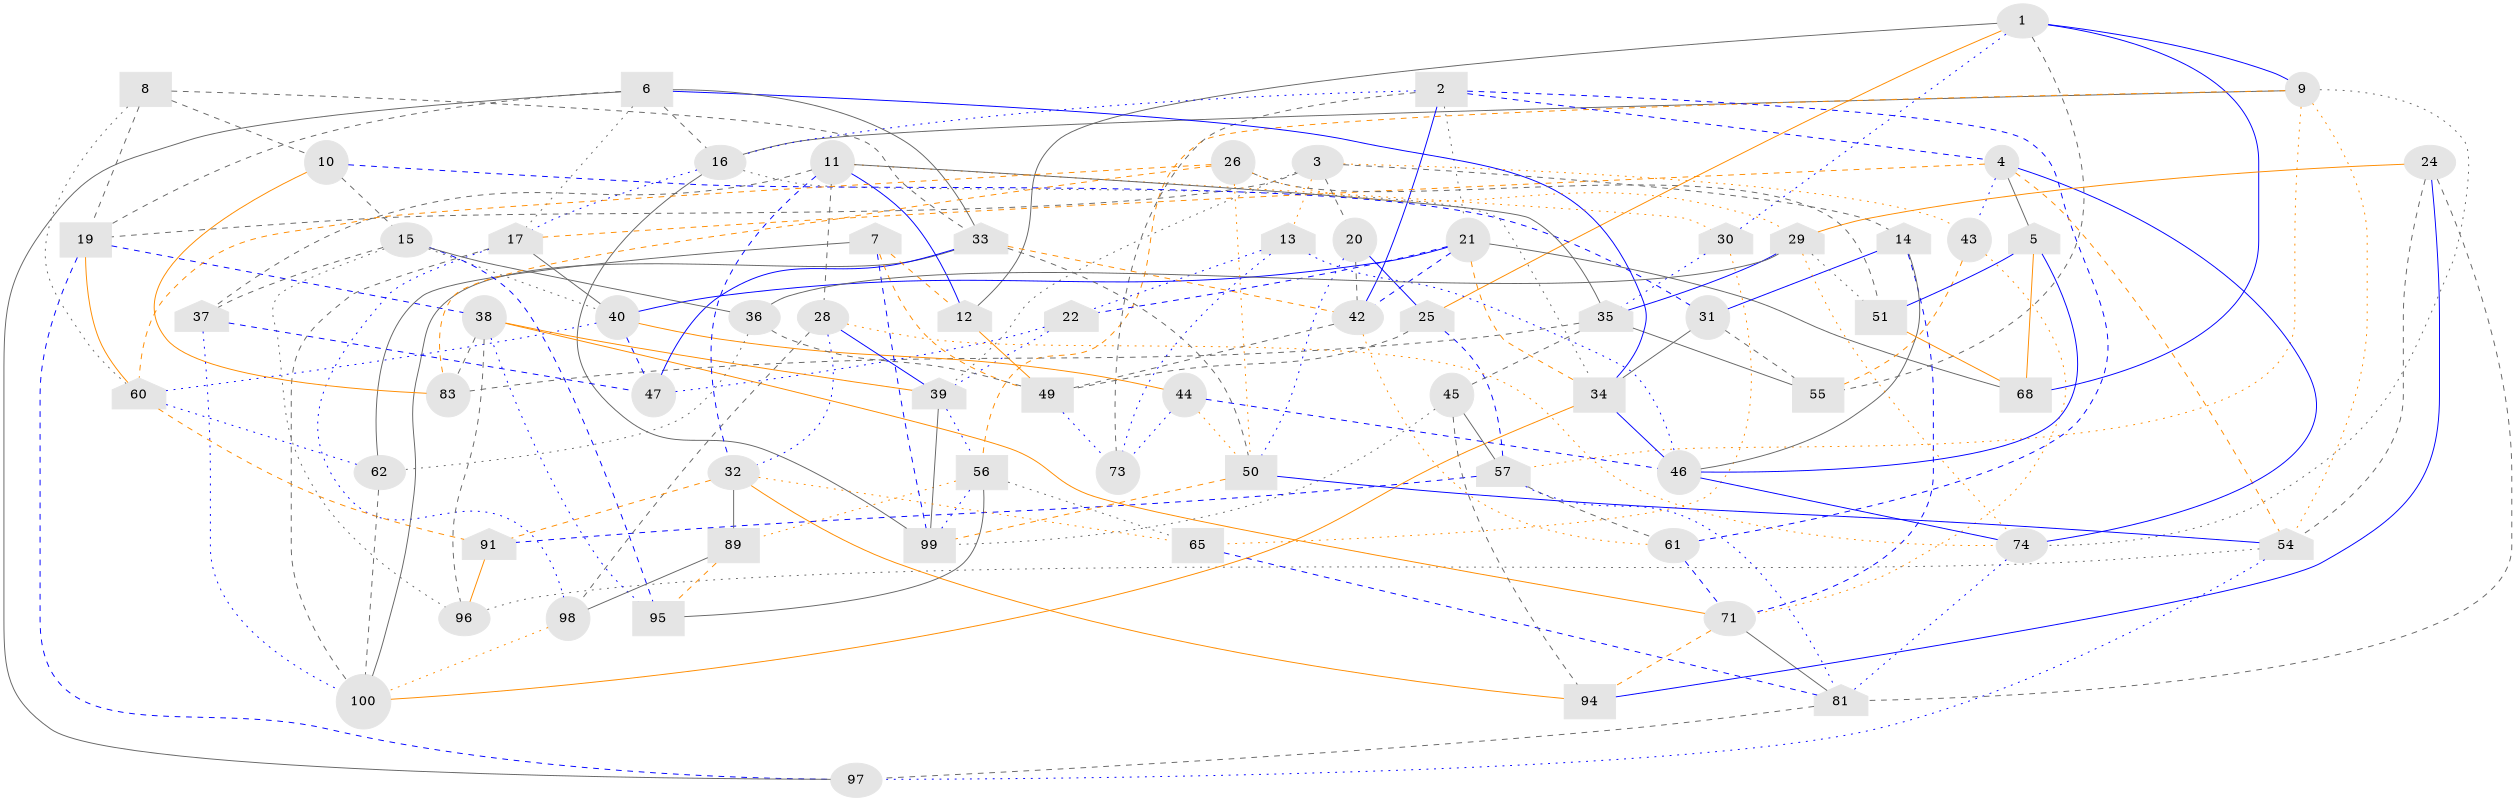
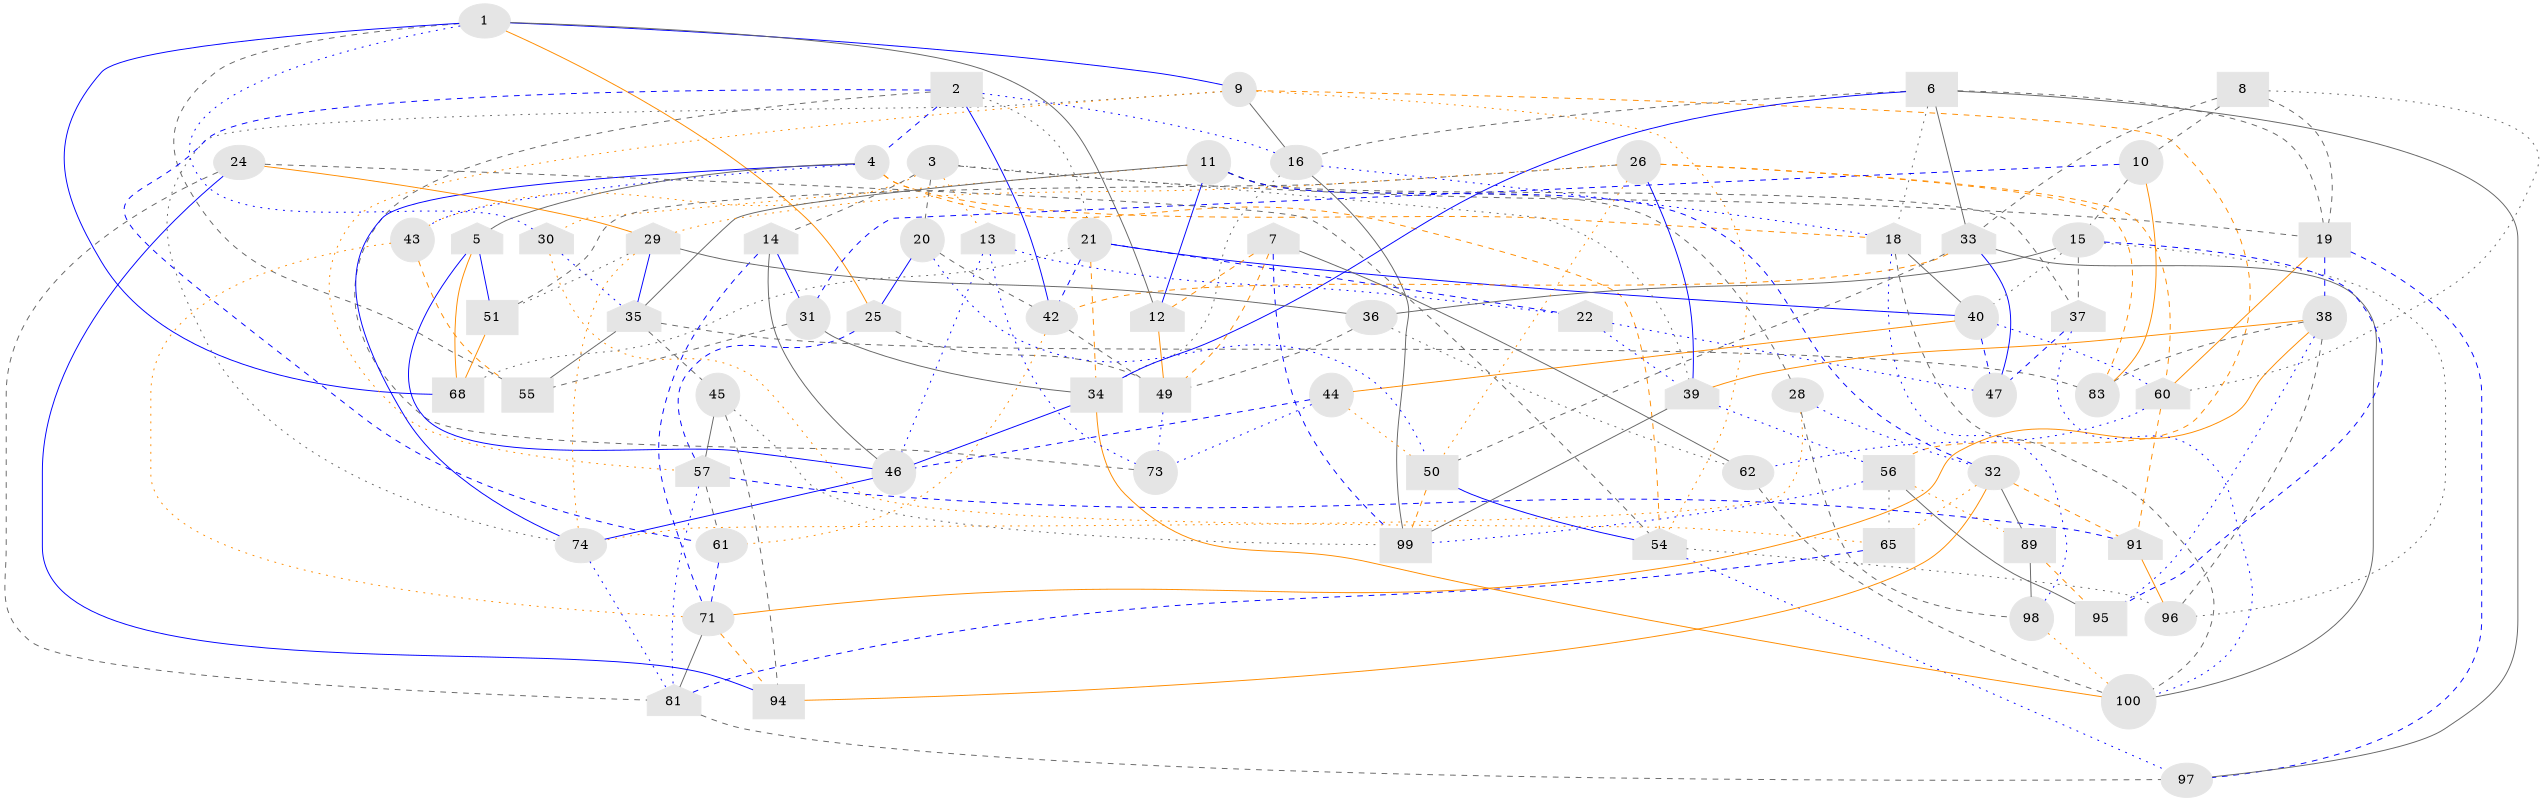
(516, 240) -> (1894, 240)
(1762, 304) -> (787, 294)
(868, 348) -> (1684, 277)
